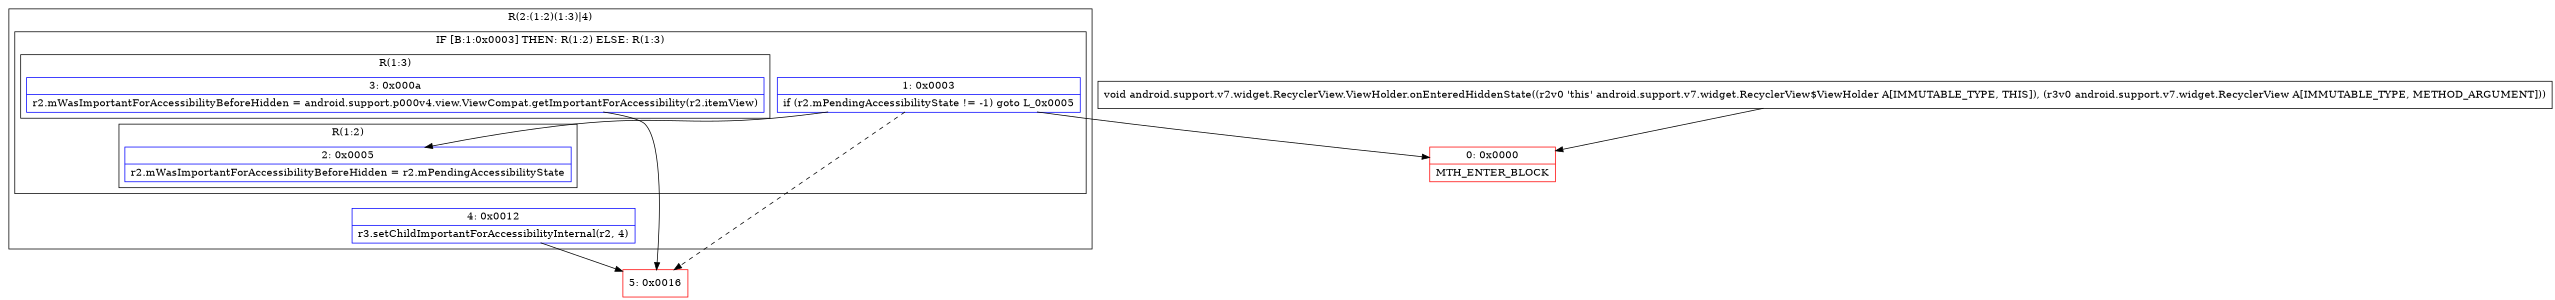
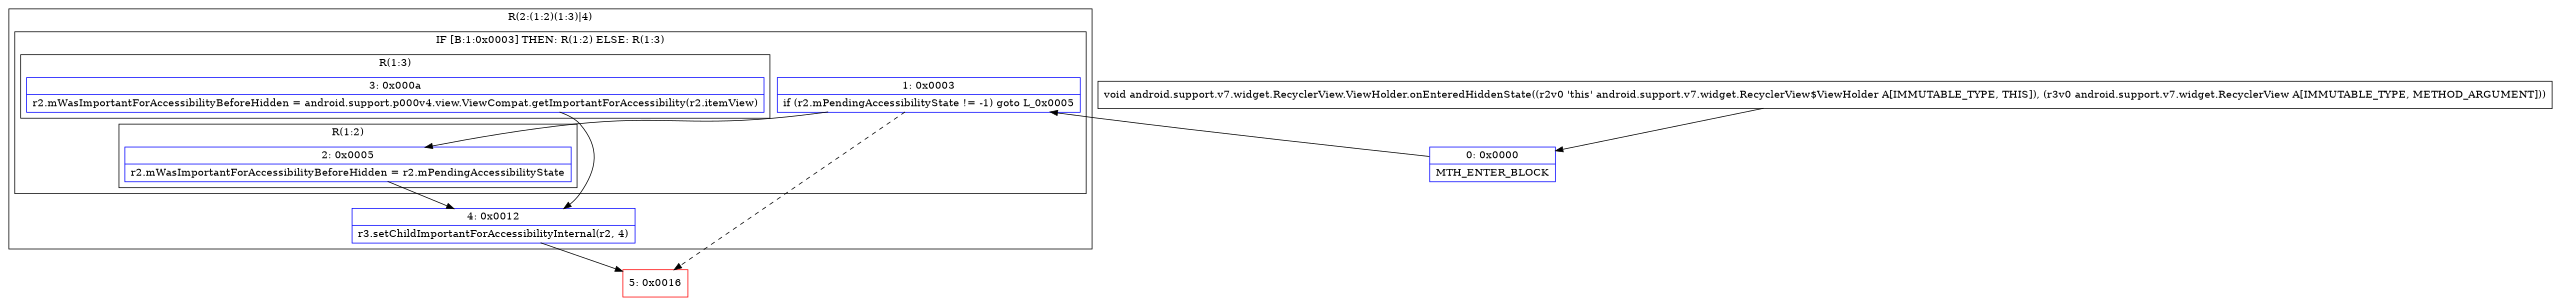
(1229, 136) -> (1243, 136)
(1493, 164) -> (1493, 164)
(658, 170) -> (594, 154)
none -> (429, 199)
